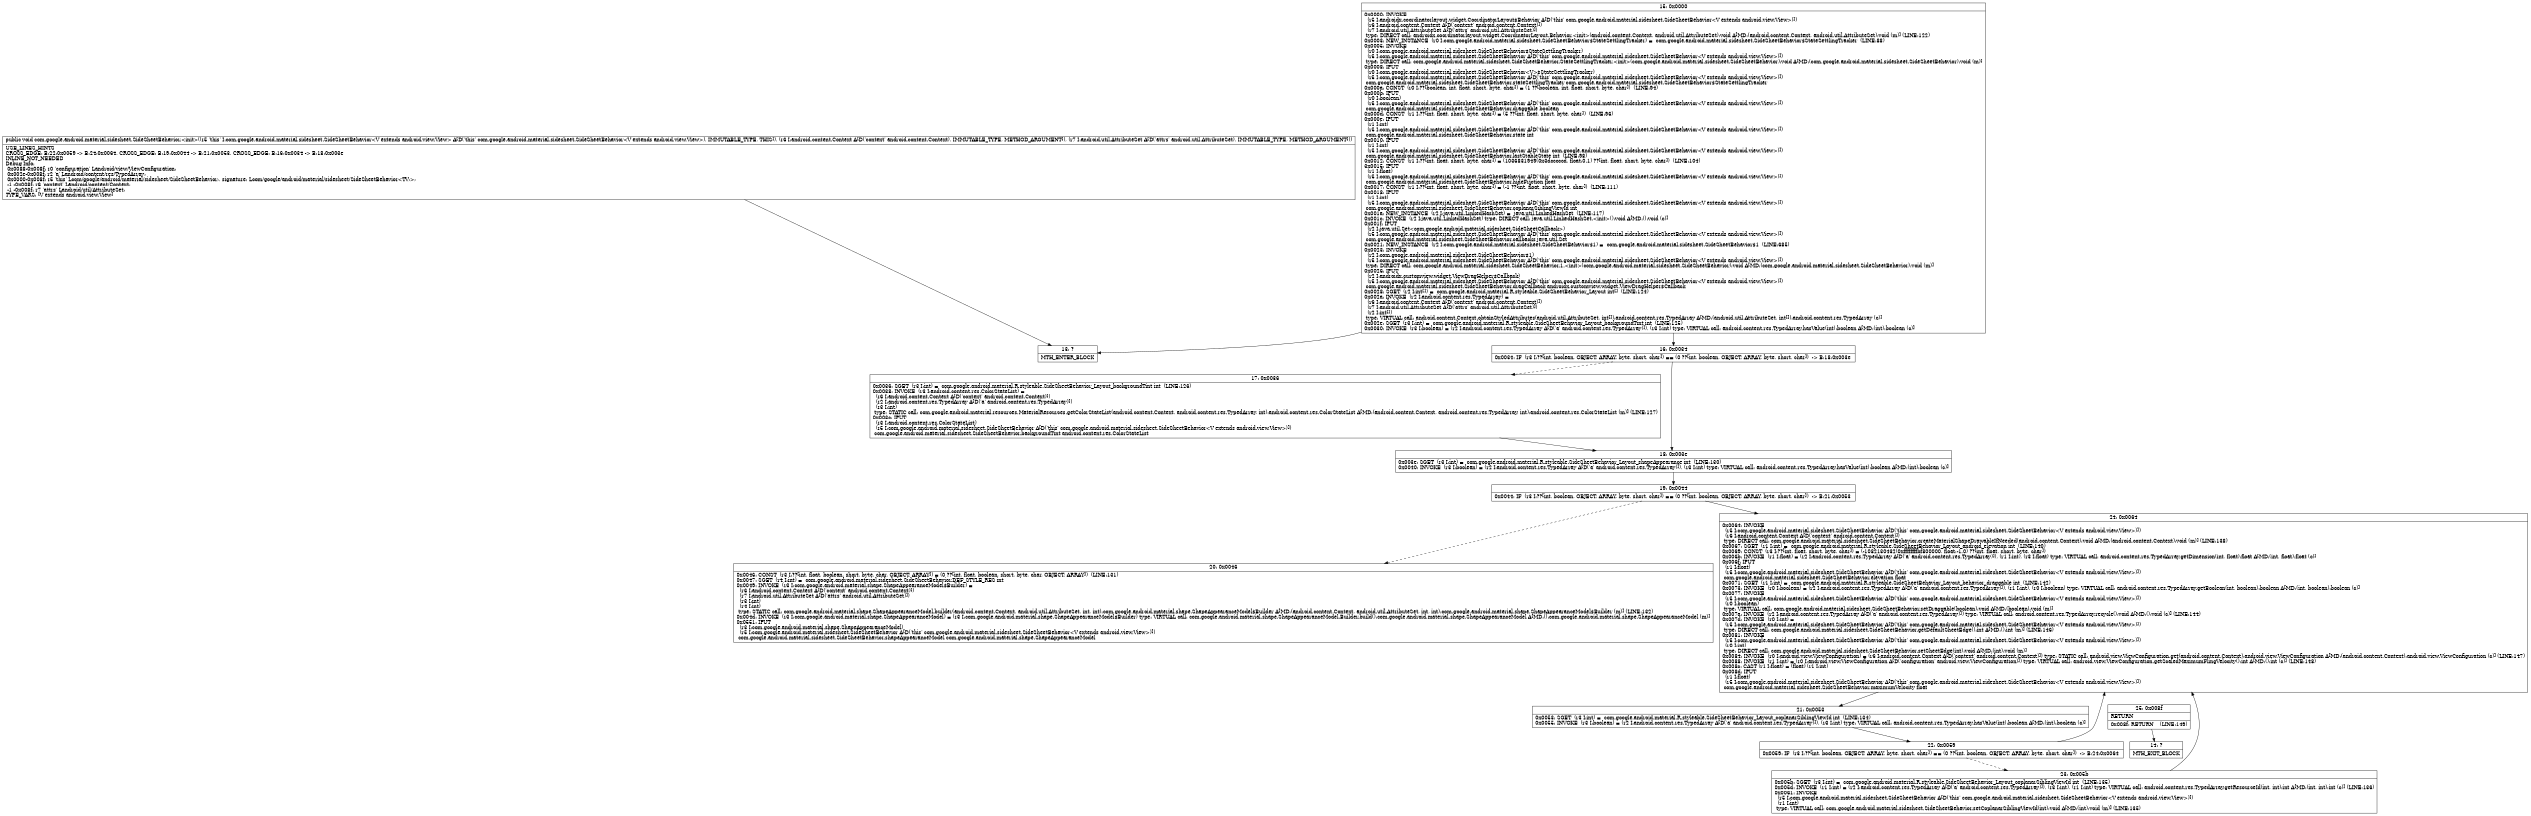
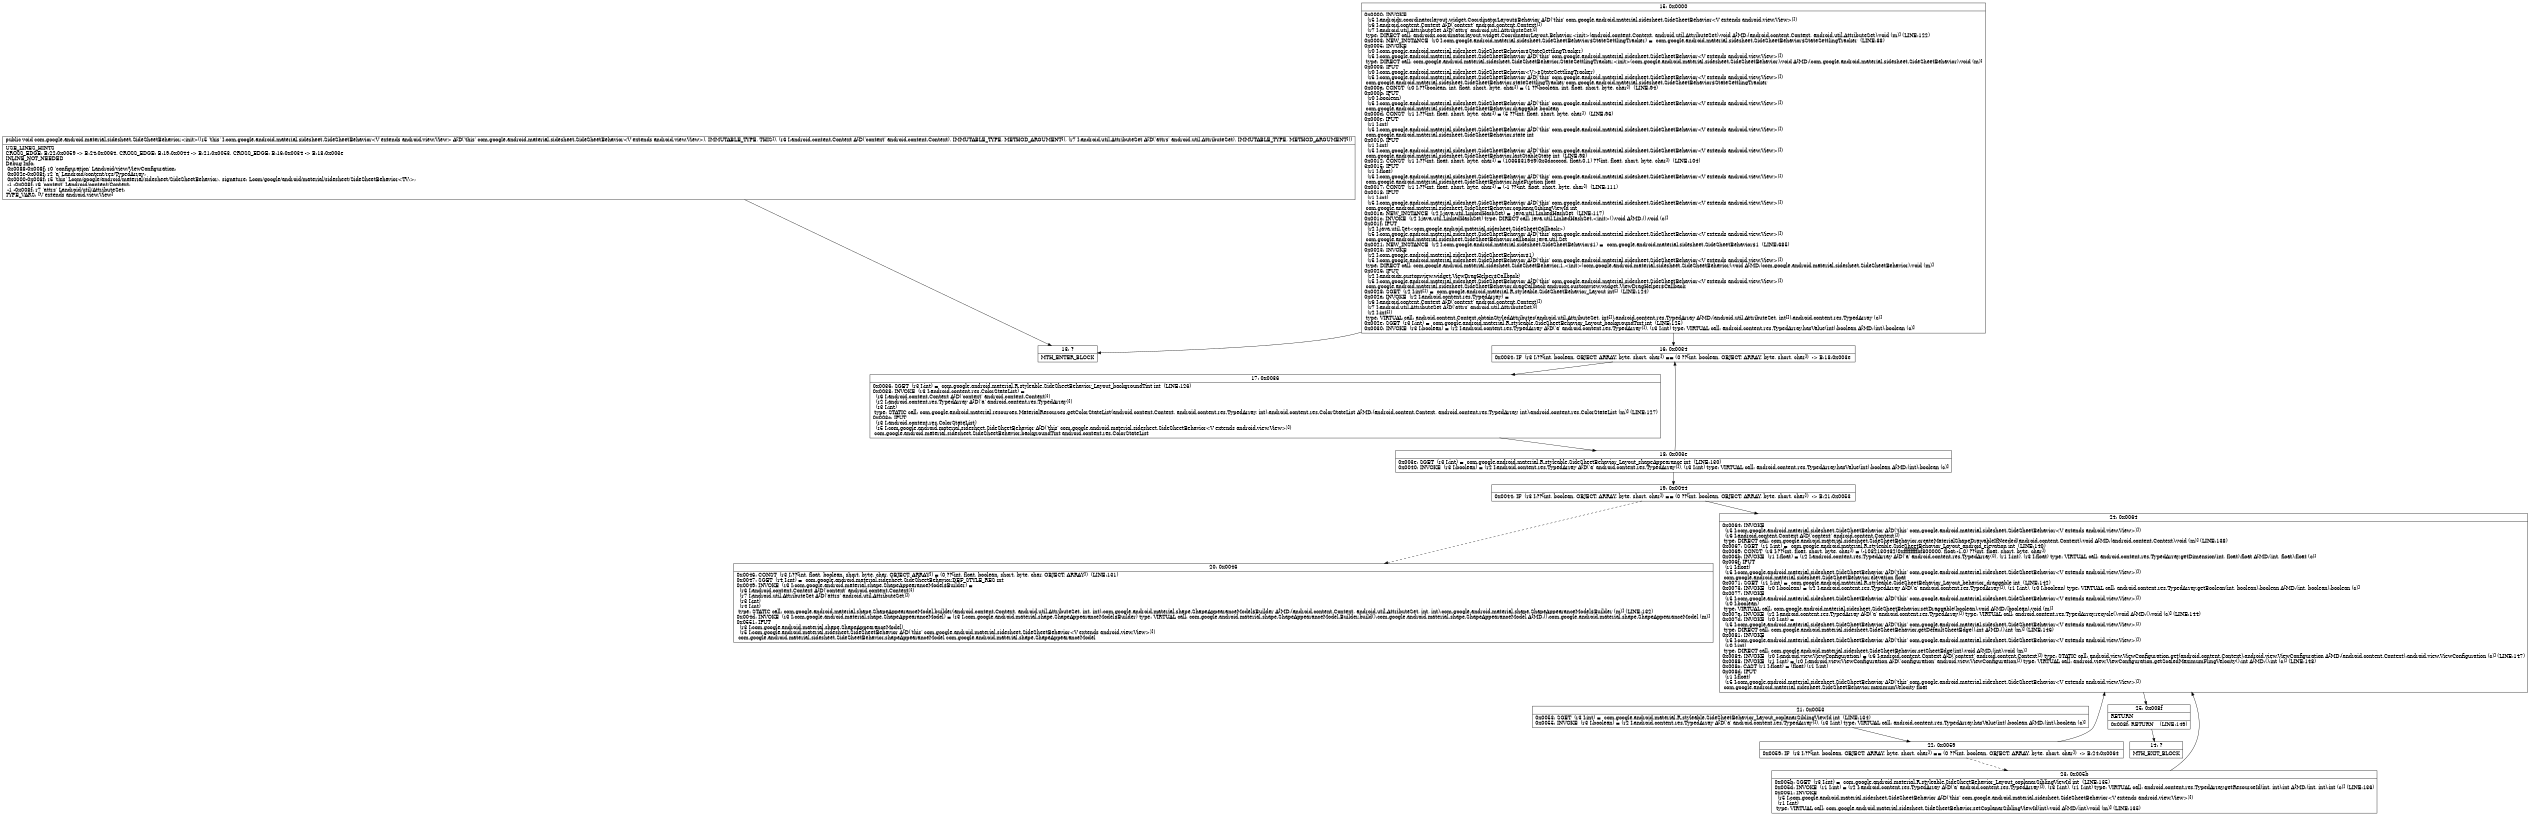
(1564, 368) -> (1564, 368)
(1671, 404) -> (1676, 408)
(1860, 699) -> (2145, 697)
